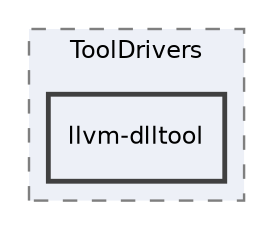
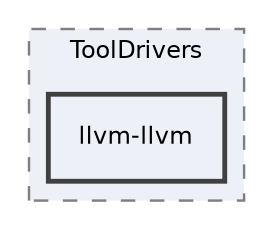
(137, 138) -> (137, 138)
